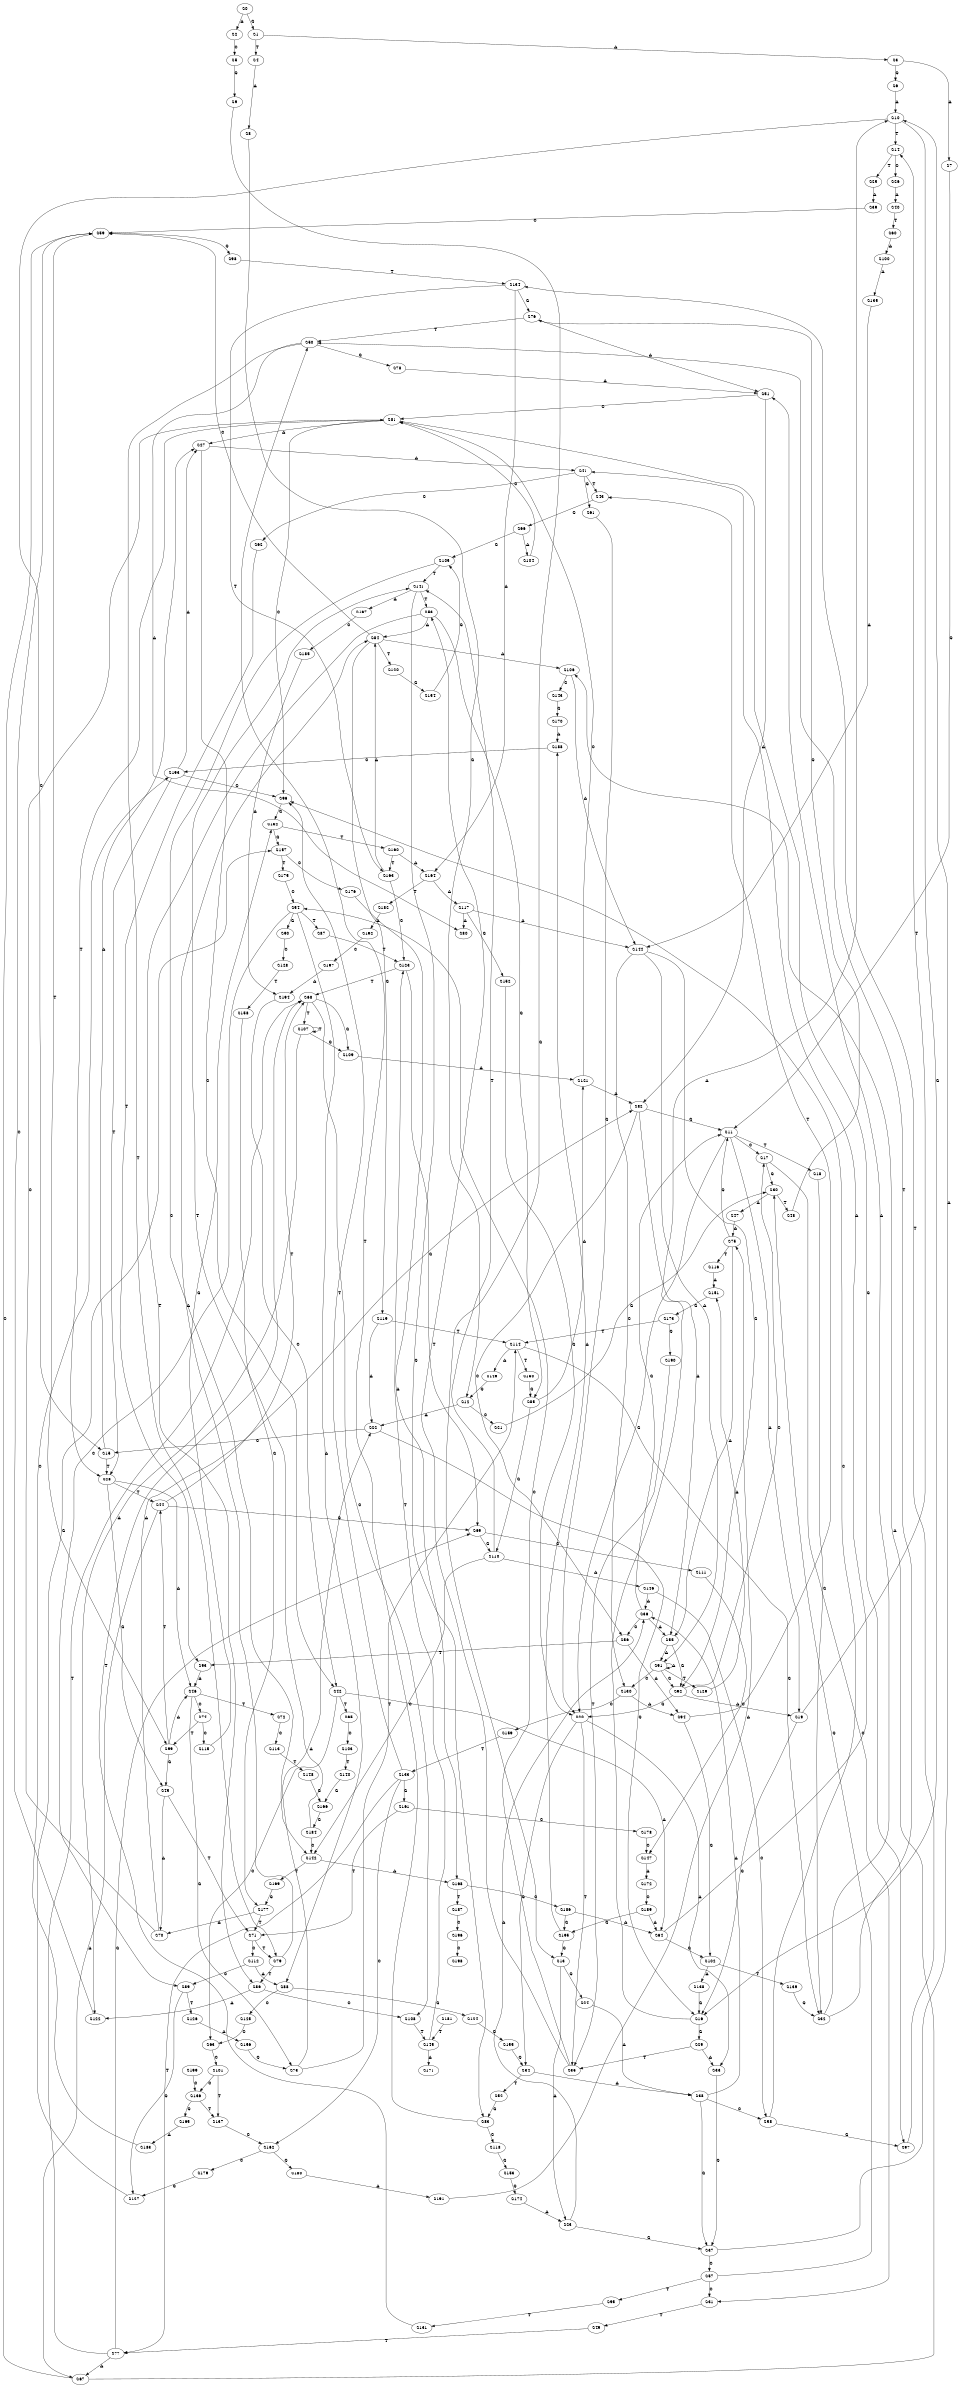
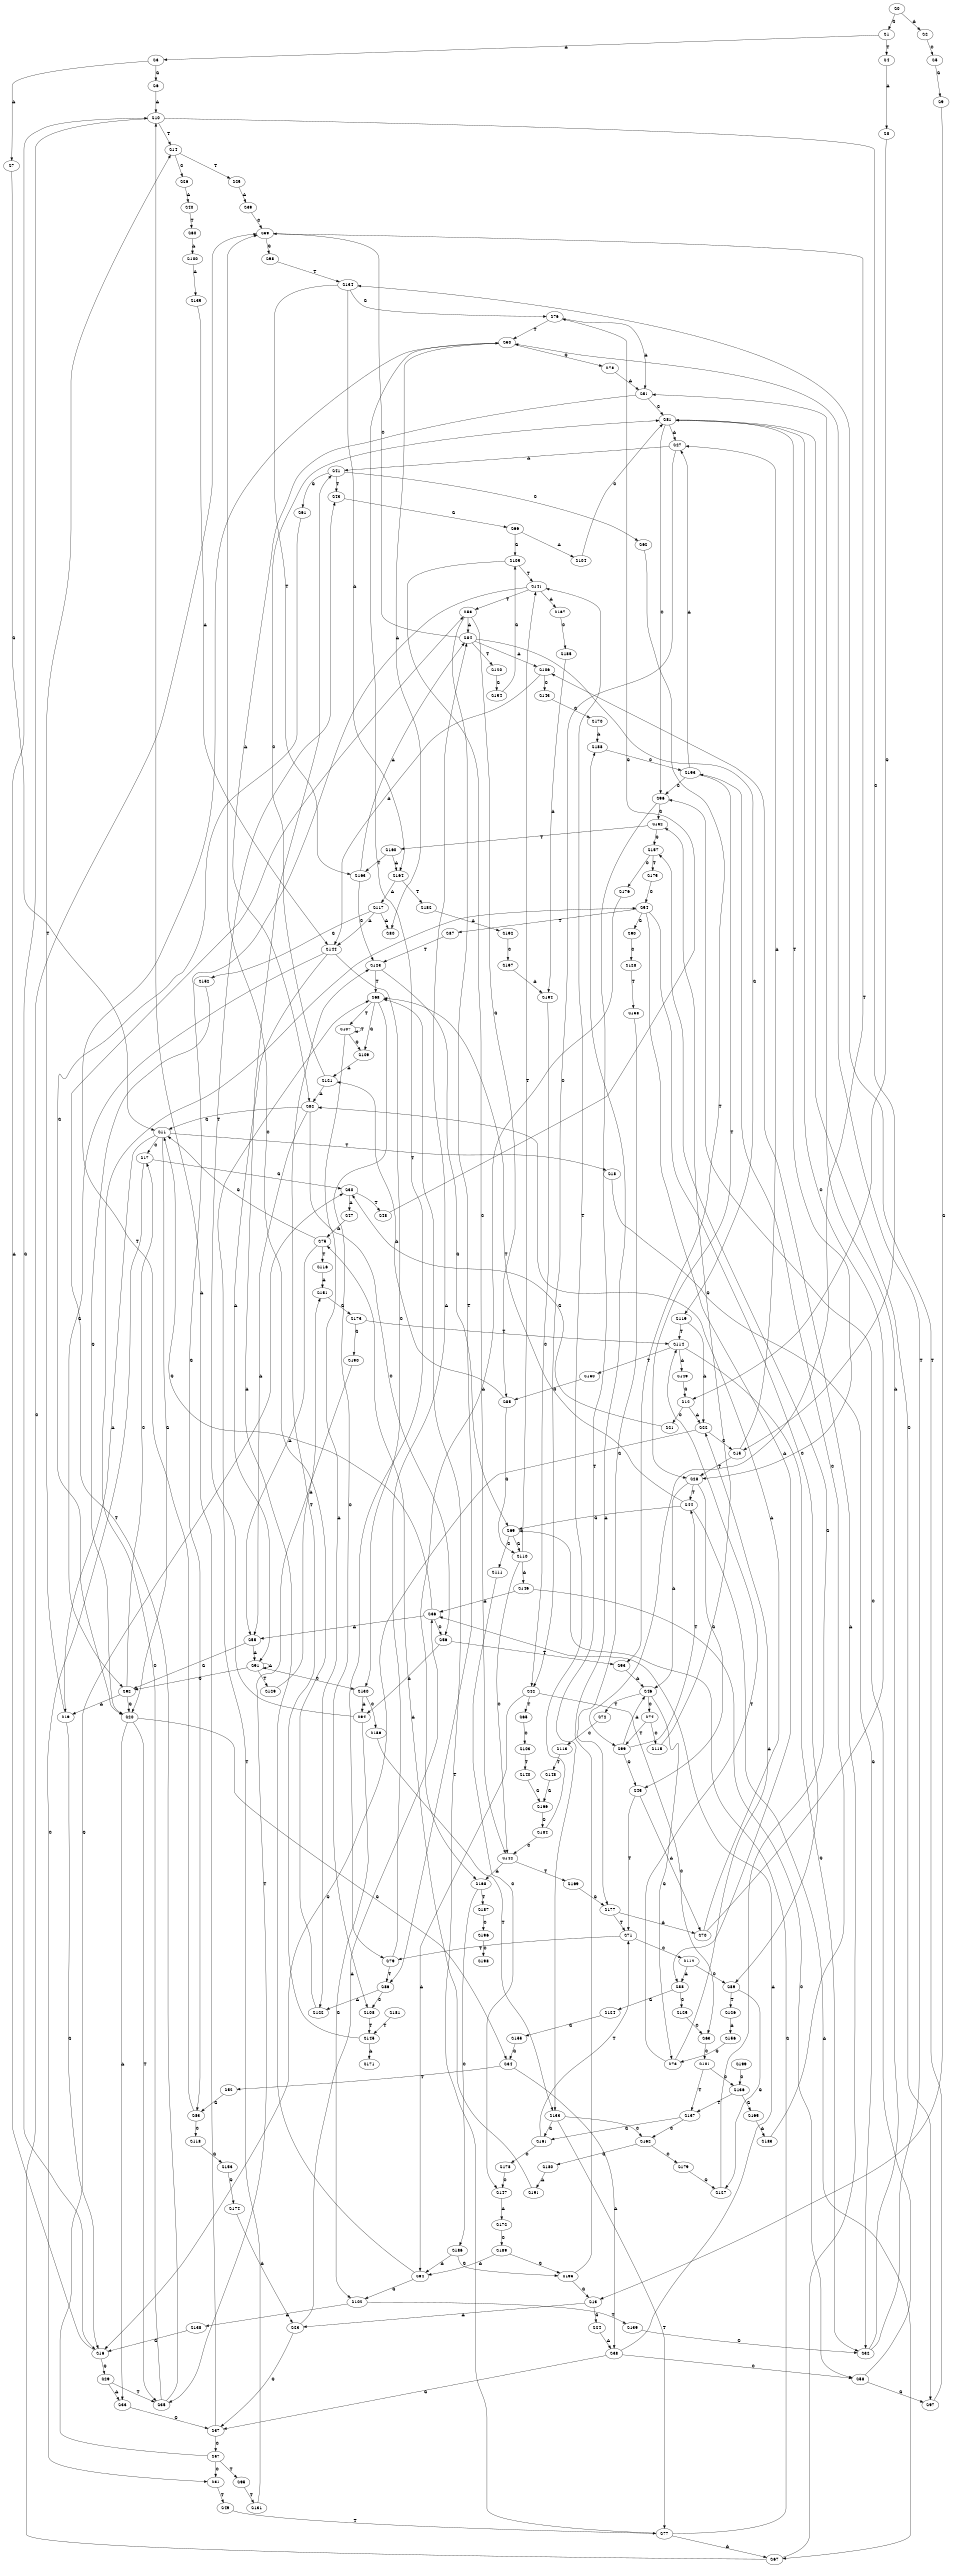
(339, 1283) -> (593, 1458)
none -> (617, 2128)
